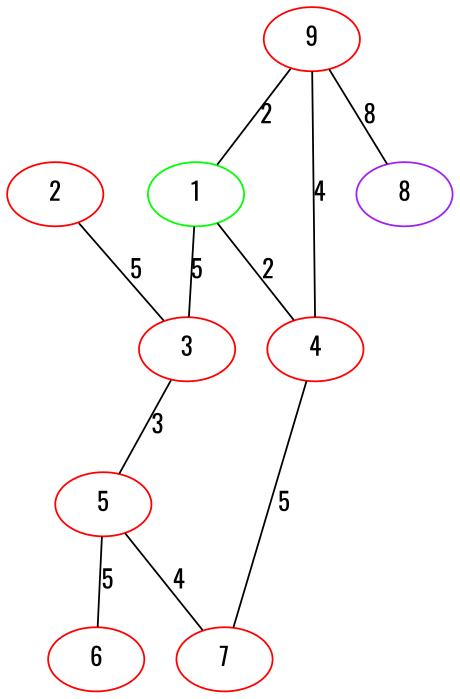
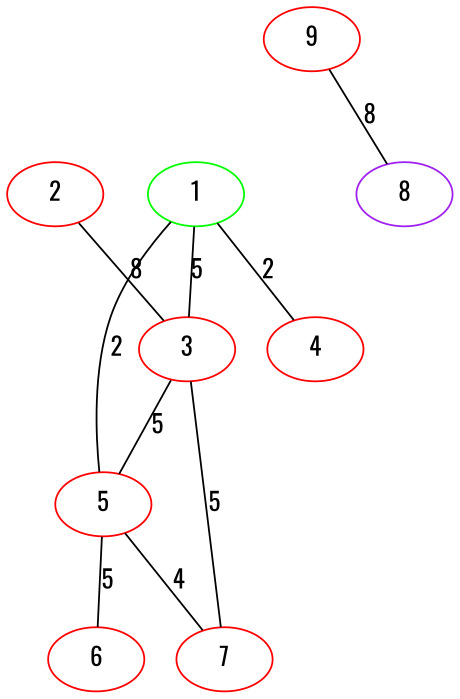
(254, 117) -> (105, 338)
(314, 194) -> none
(136, 272) -> (136, 272)
(158, 427) -> (158, 427)
(270, 504) -> (206, 504)
